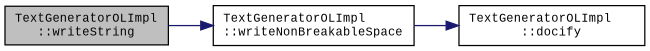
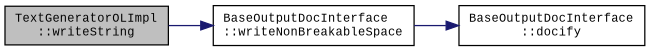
(314, 26) -> (314, 26)
(552, 26) -> (552, 26)
